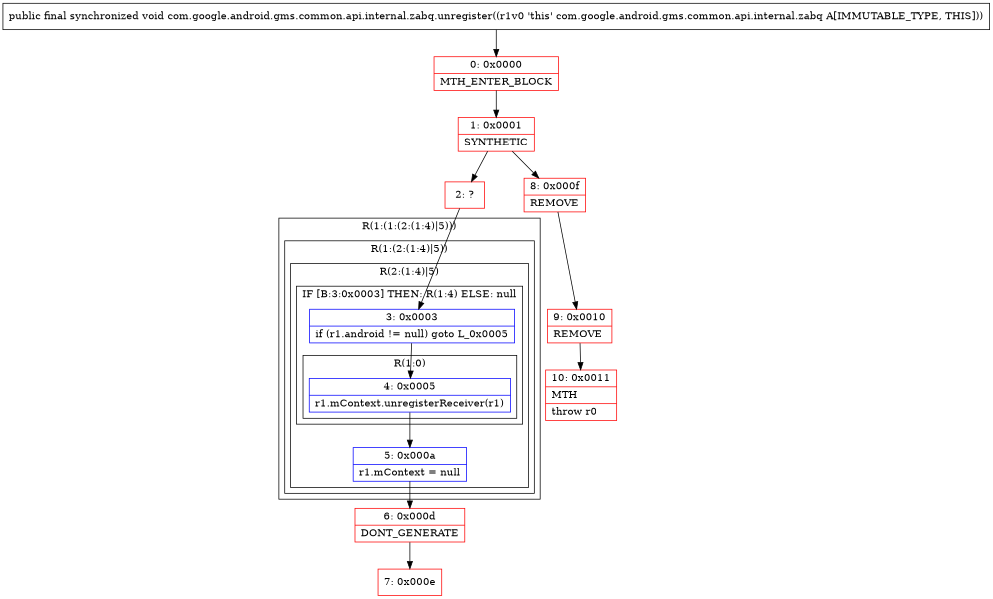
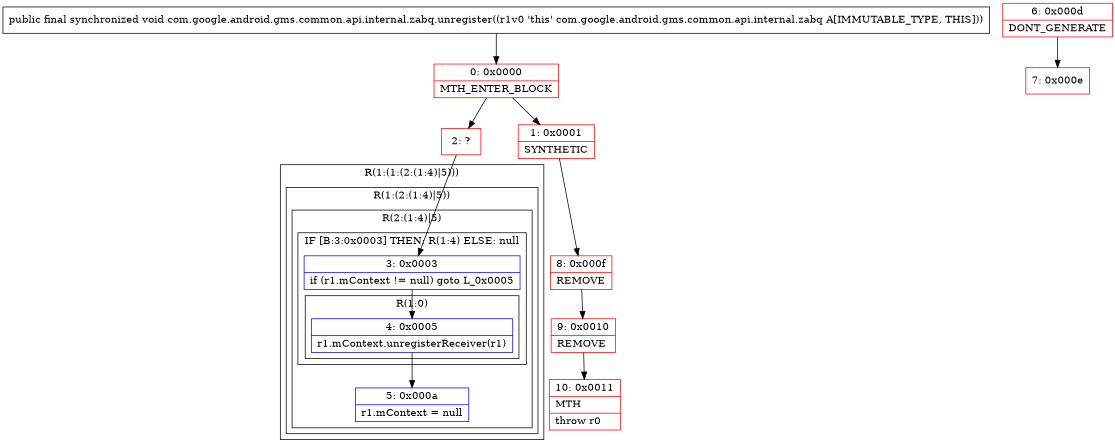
(481, 163) -> (480, 110)
(412, 334) -> (412, 281)
(410, 491) -> none
